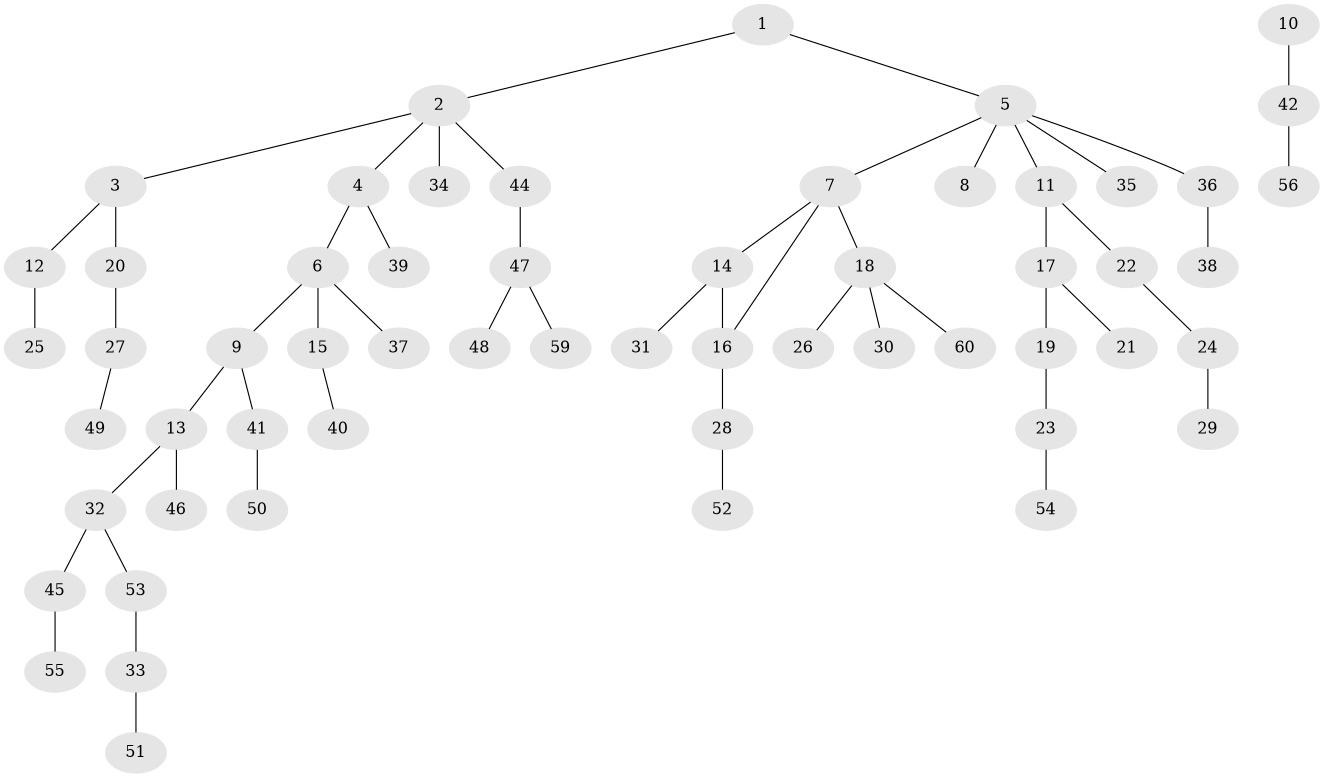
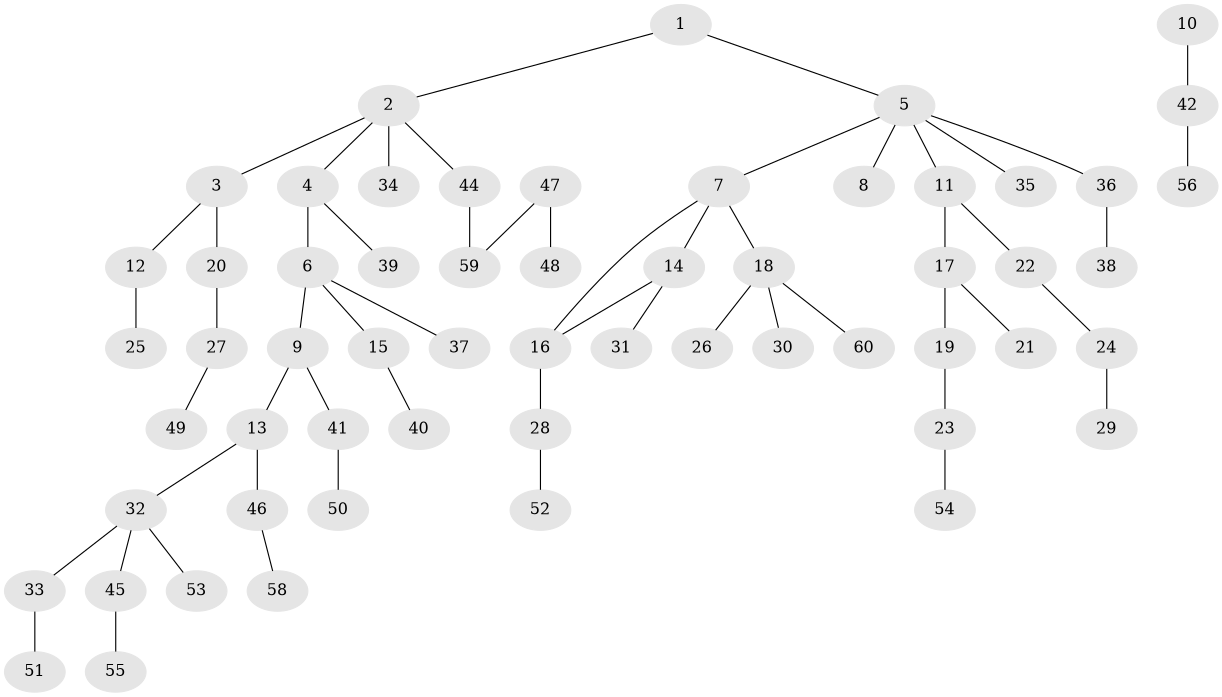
(520, 227) -> (470, 227)
none -> (278, 591)
(136, 632) -> (85, 551)
